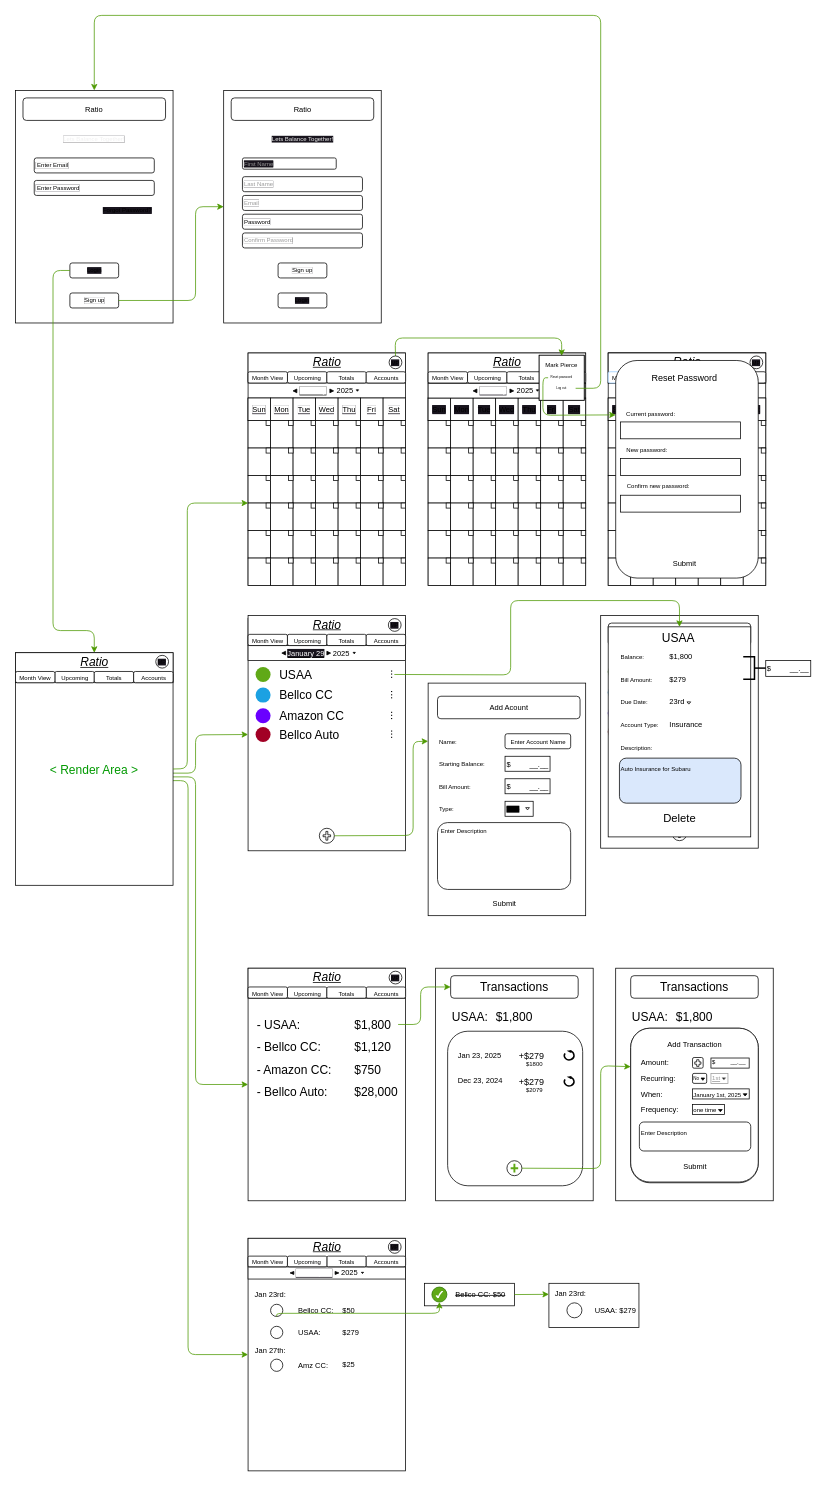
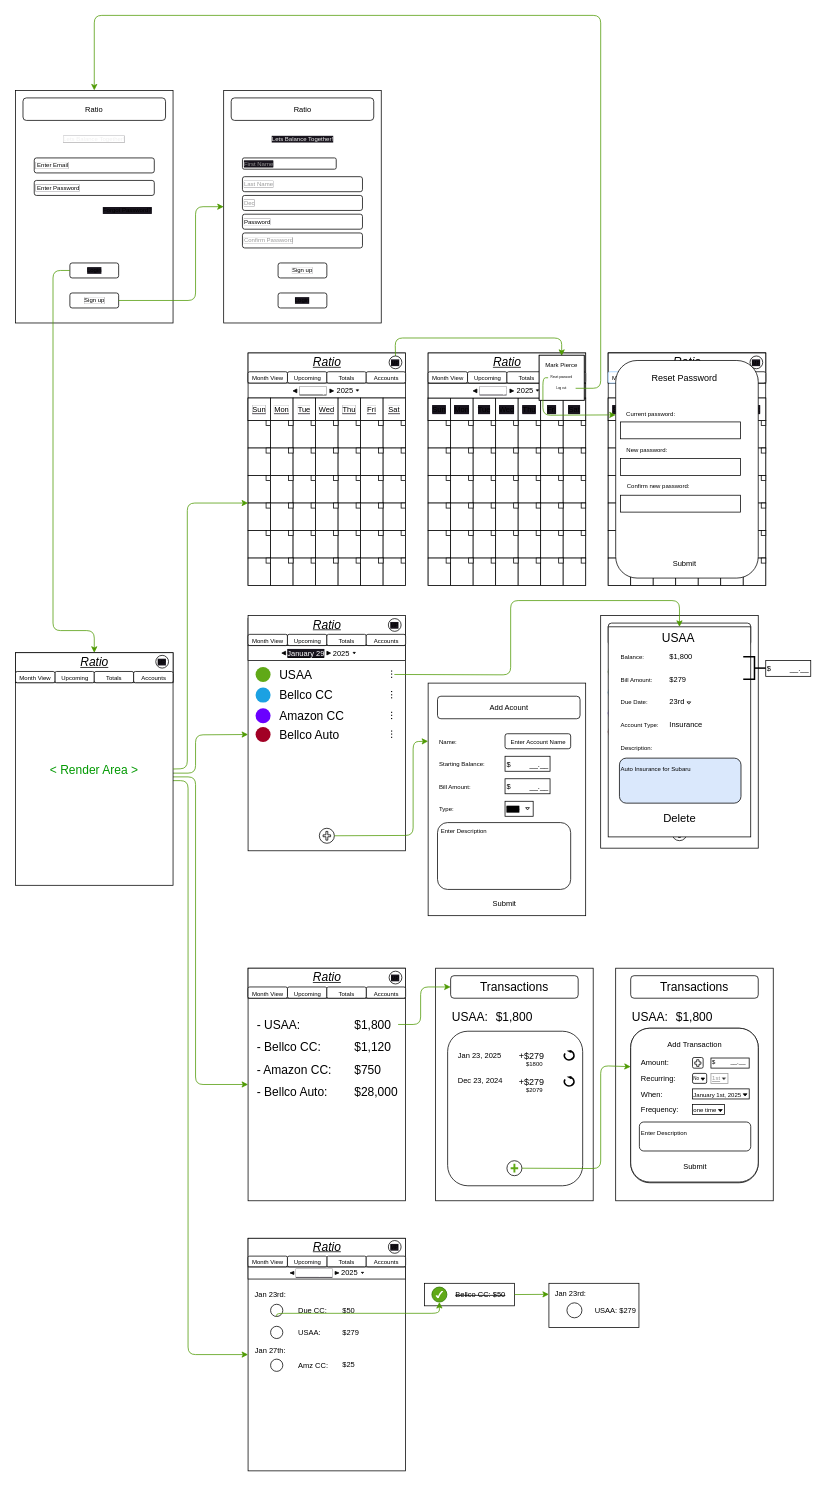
(251, 203) -> (249, 203)
(315, 1310) -> (311, 1310)
